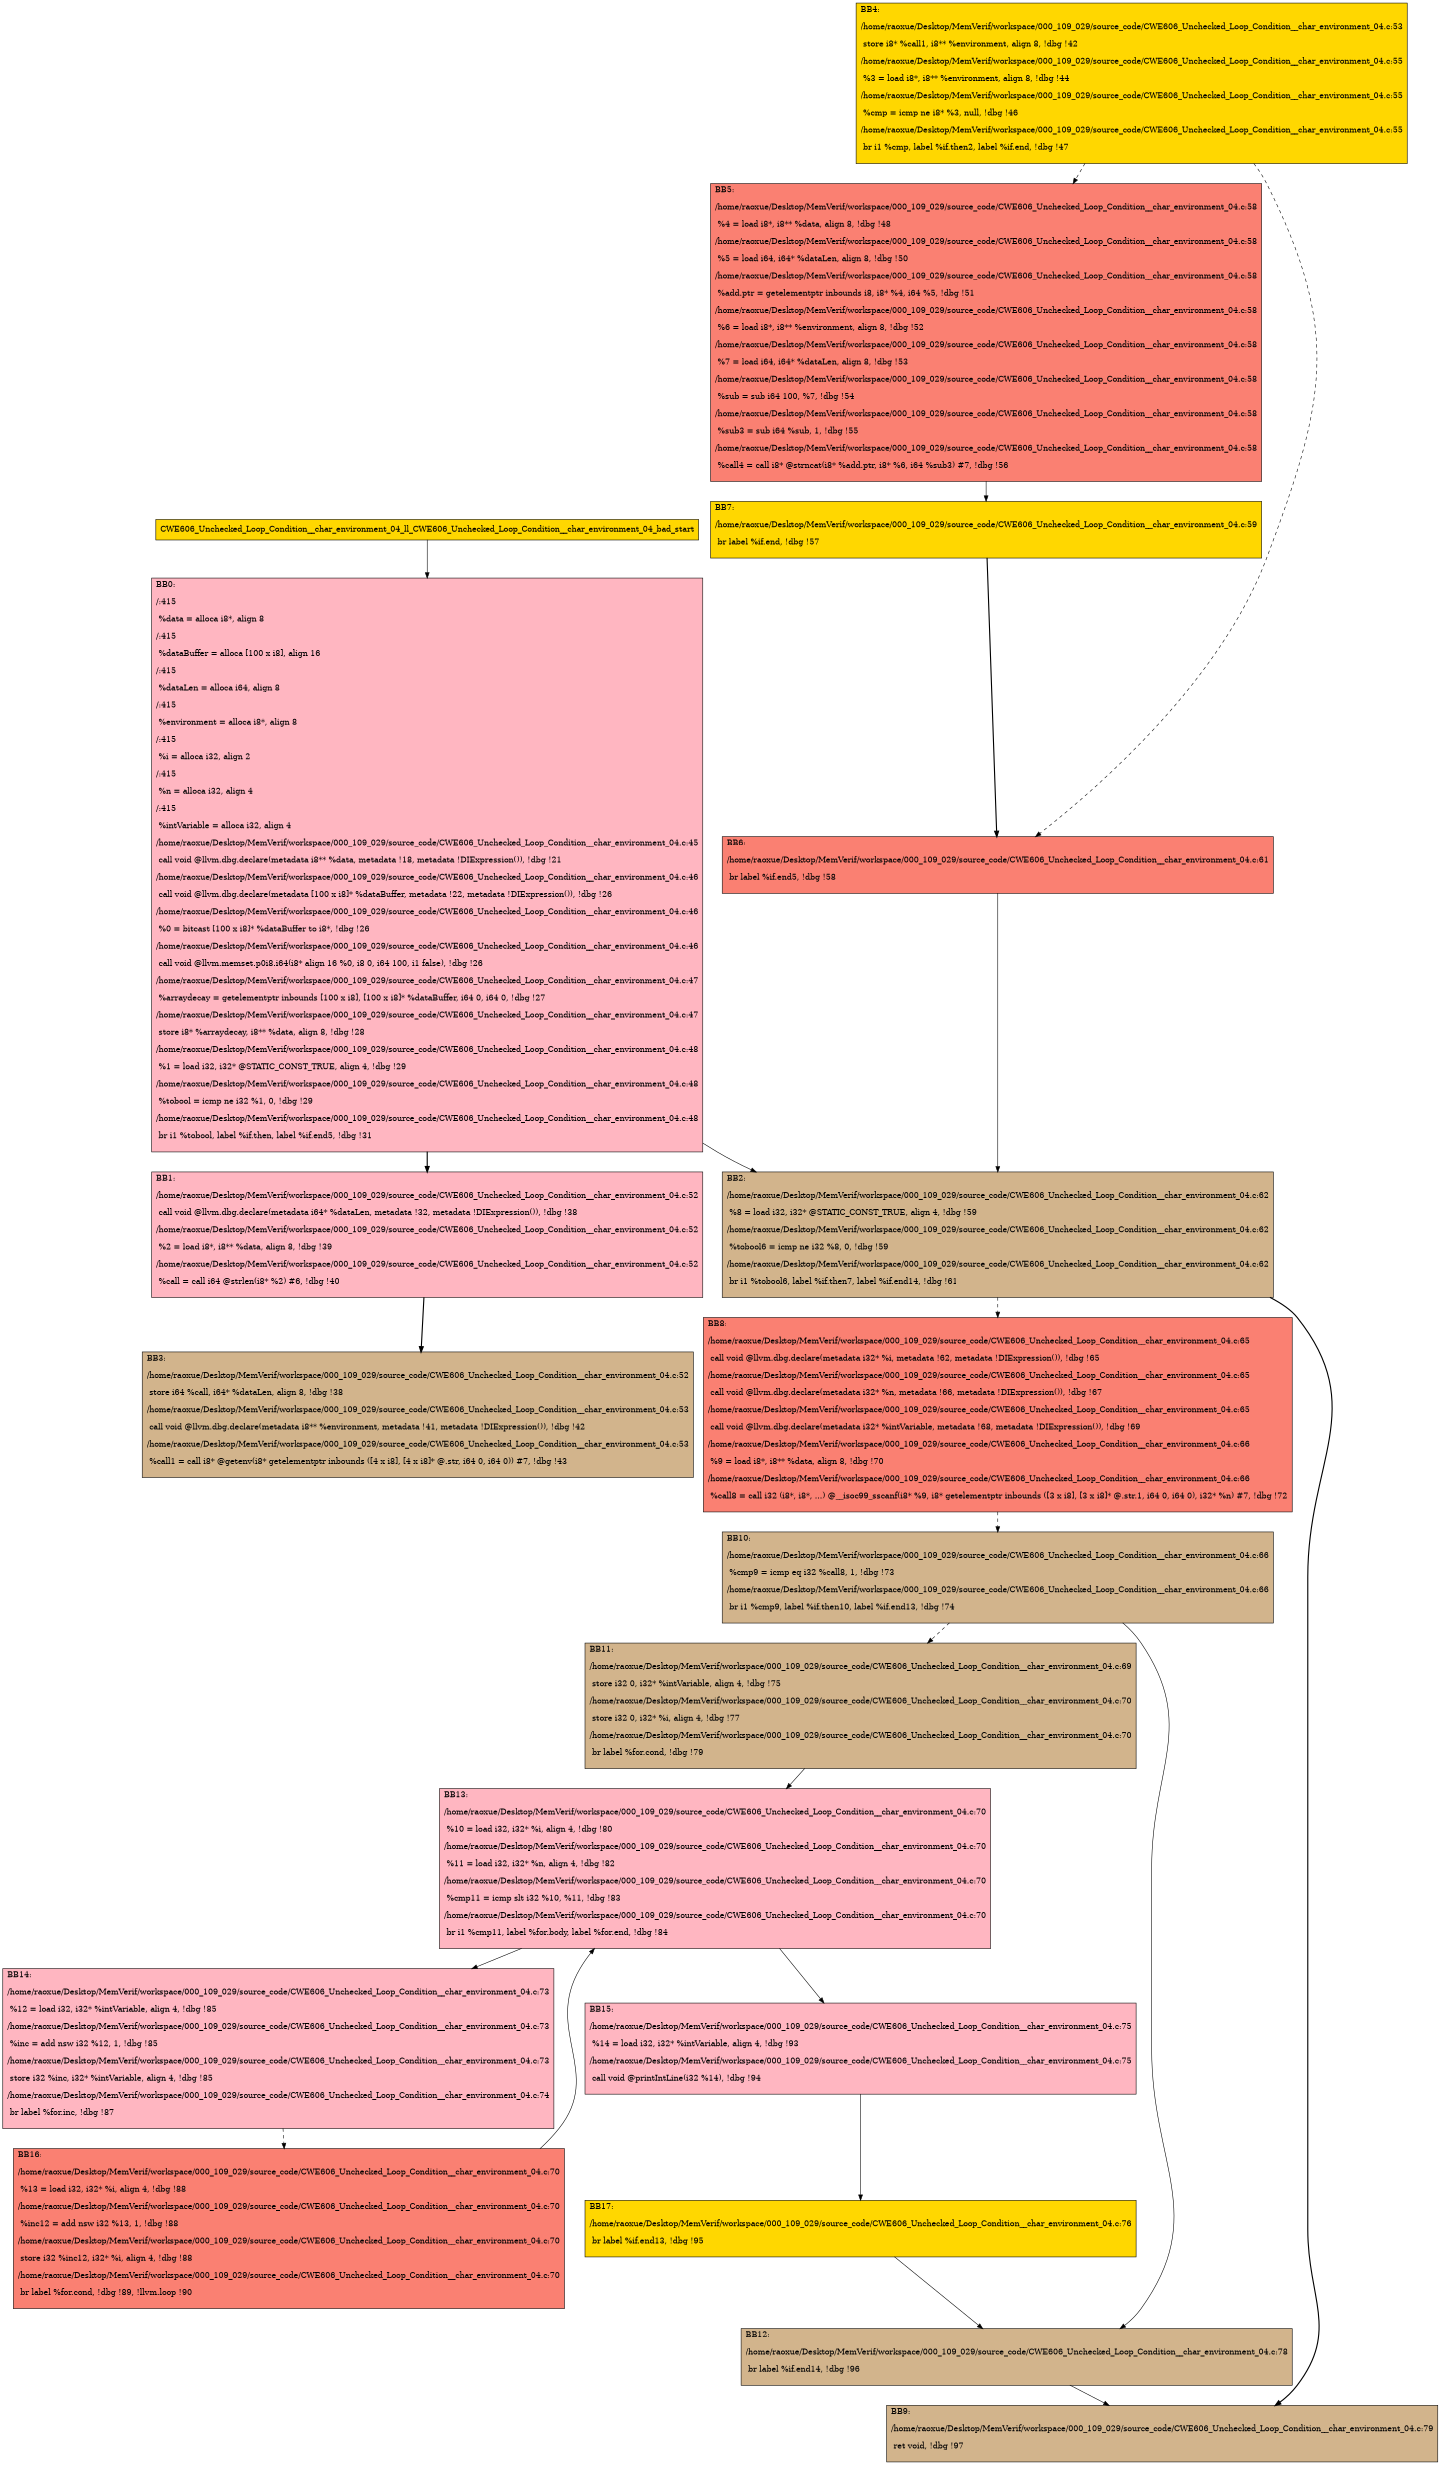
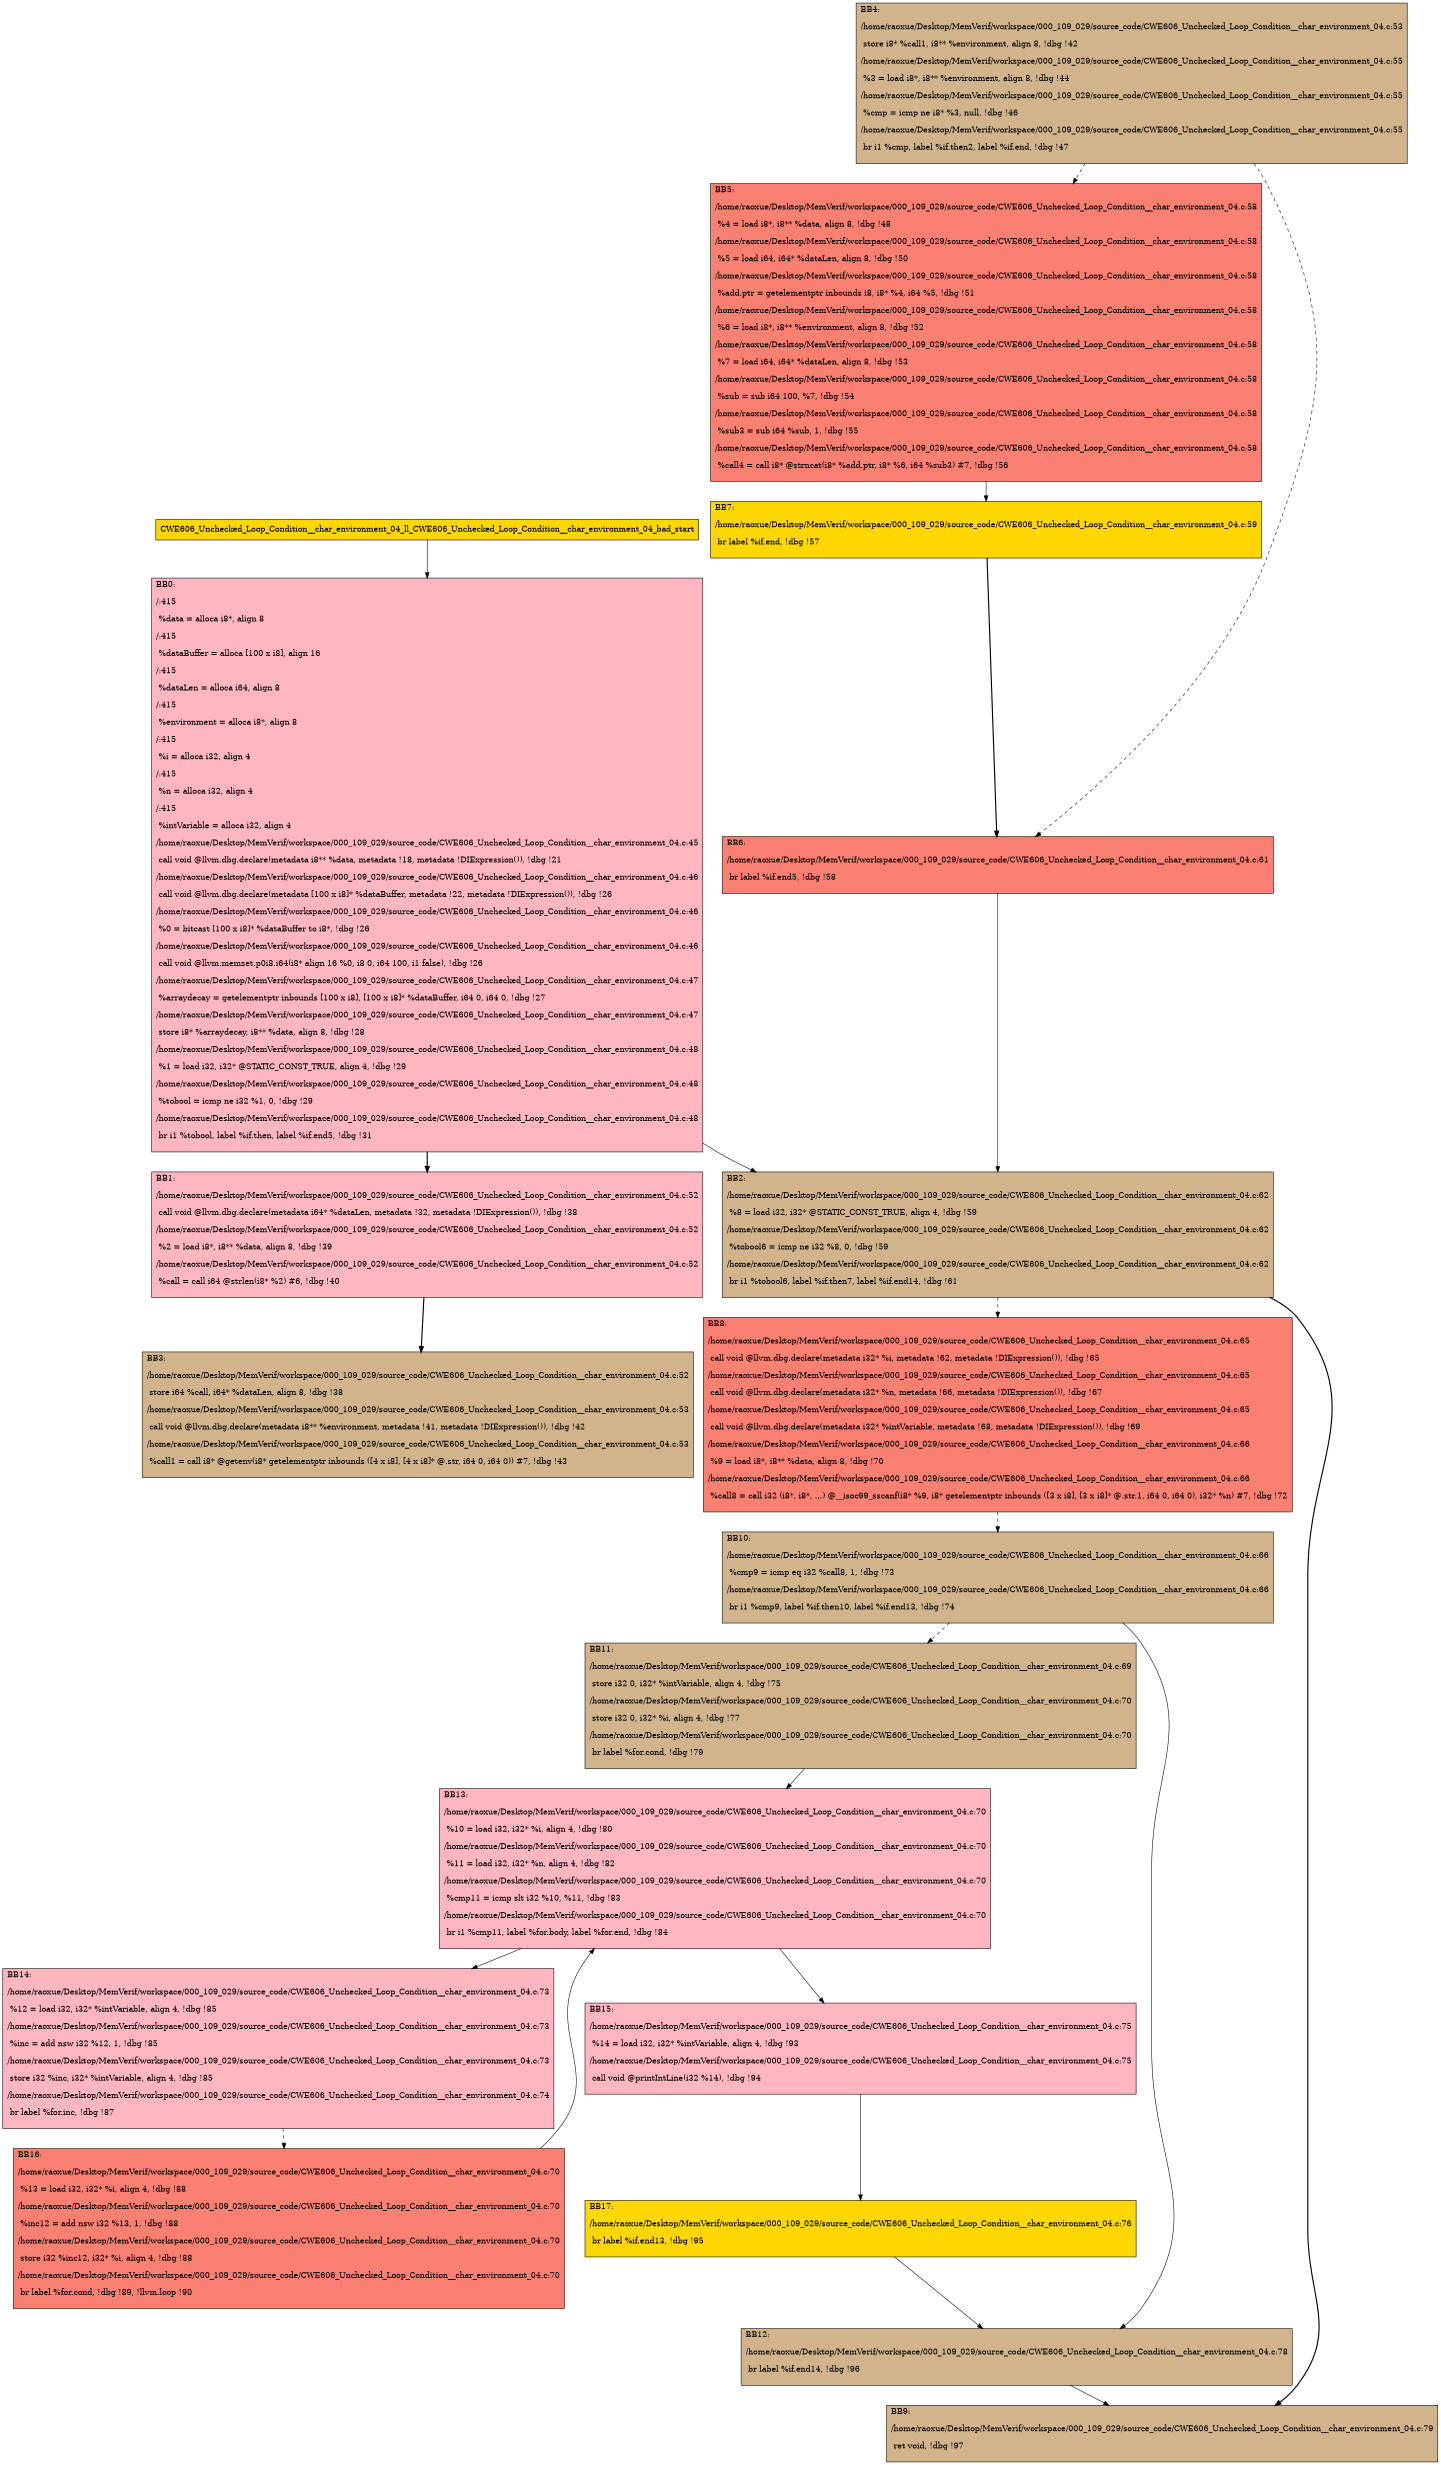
(1132, 83) -> (1132, 83)
(203, 757) -> (203, 757)
